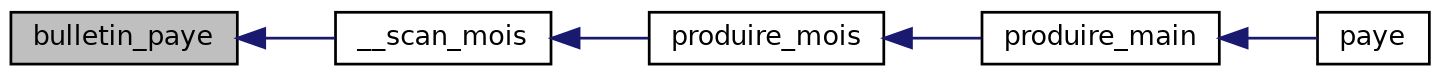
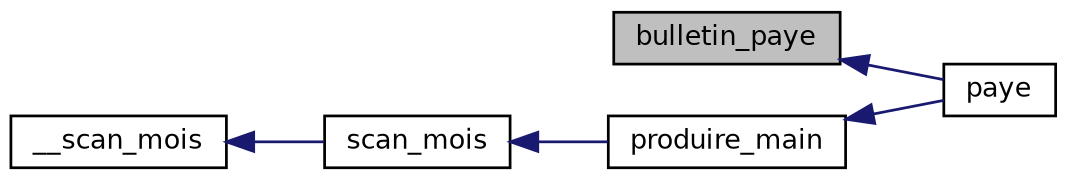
(300, 38) -> (906, 72)
(767, 38) -> (417, 142)
